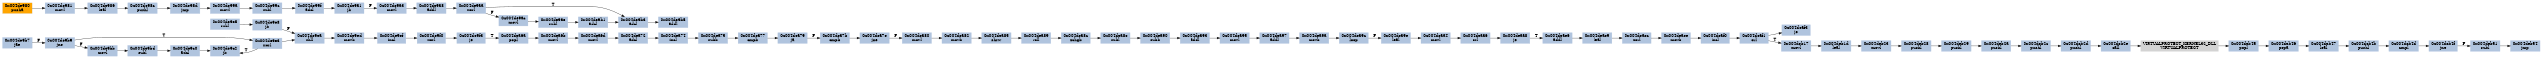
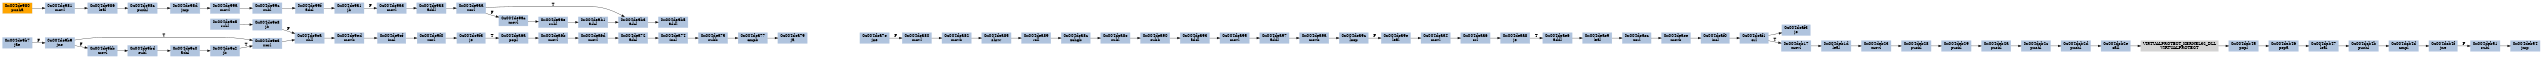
(835, 38) -> none
(250, 52) -> (245, 47)
